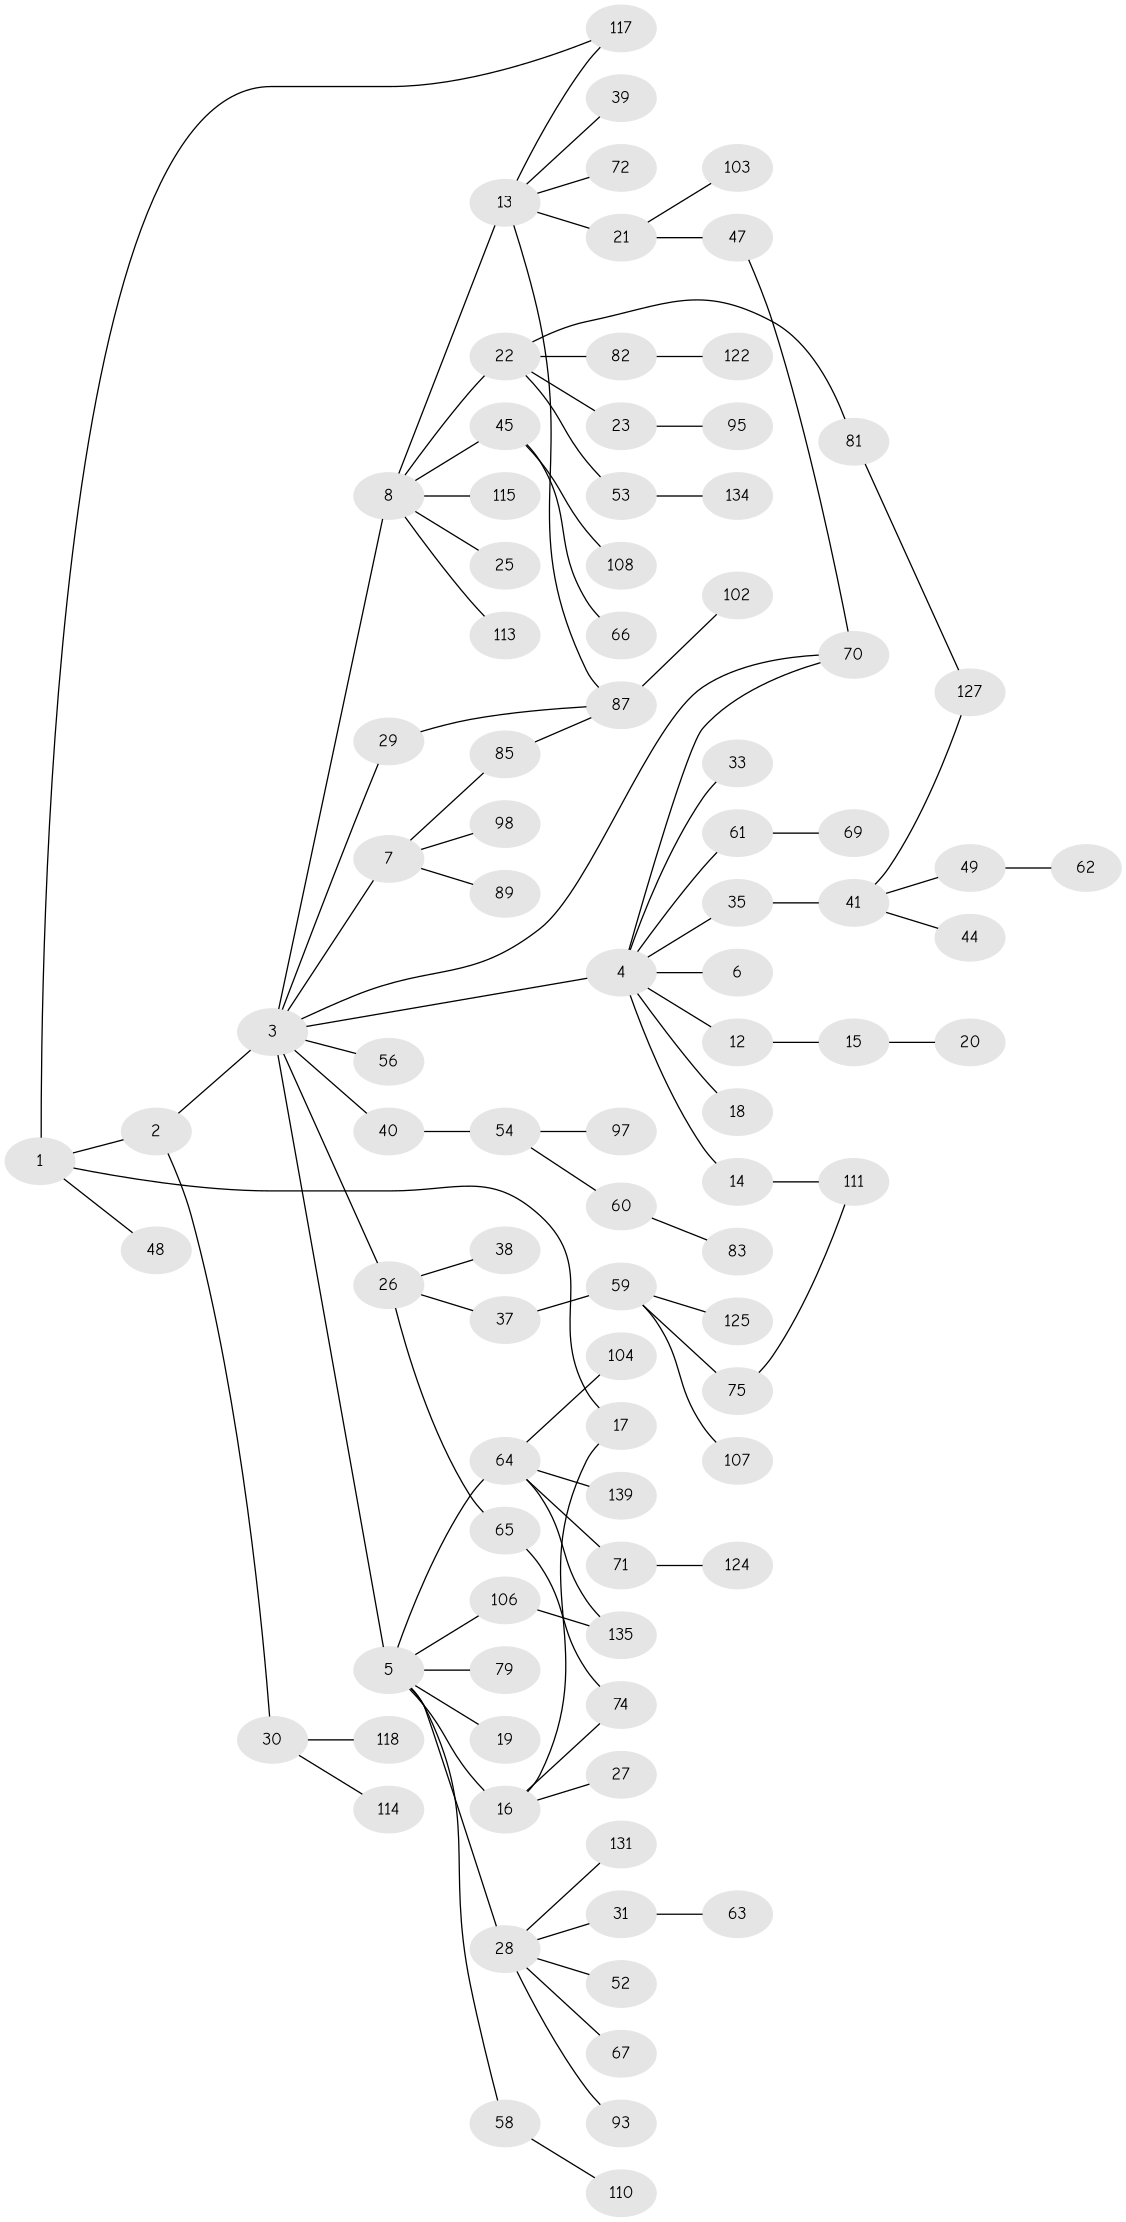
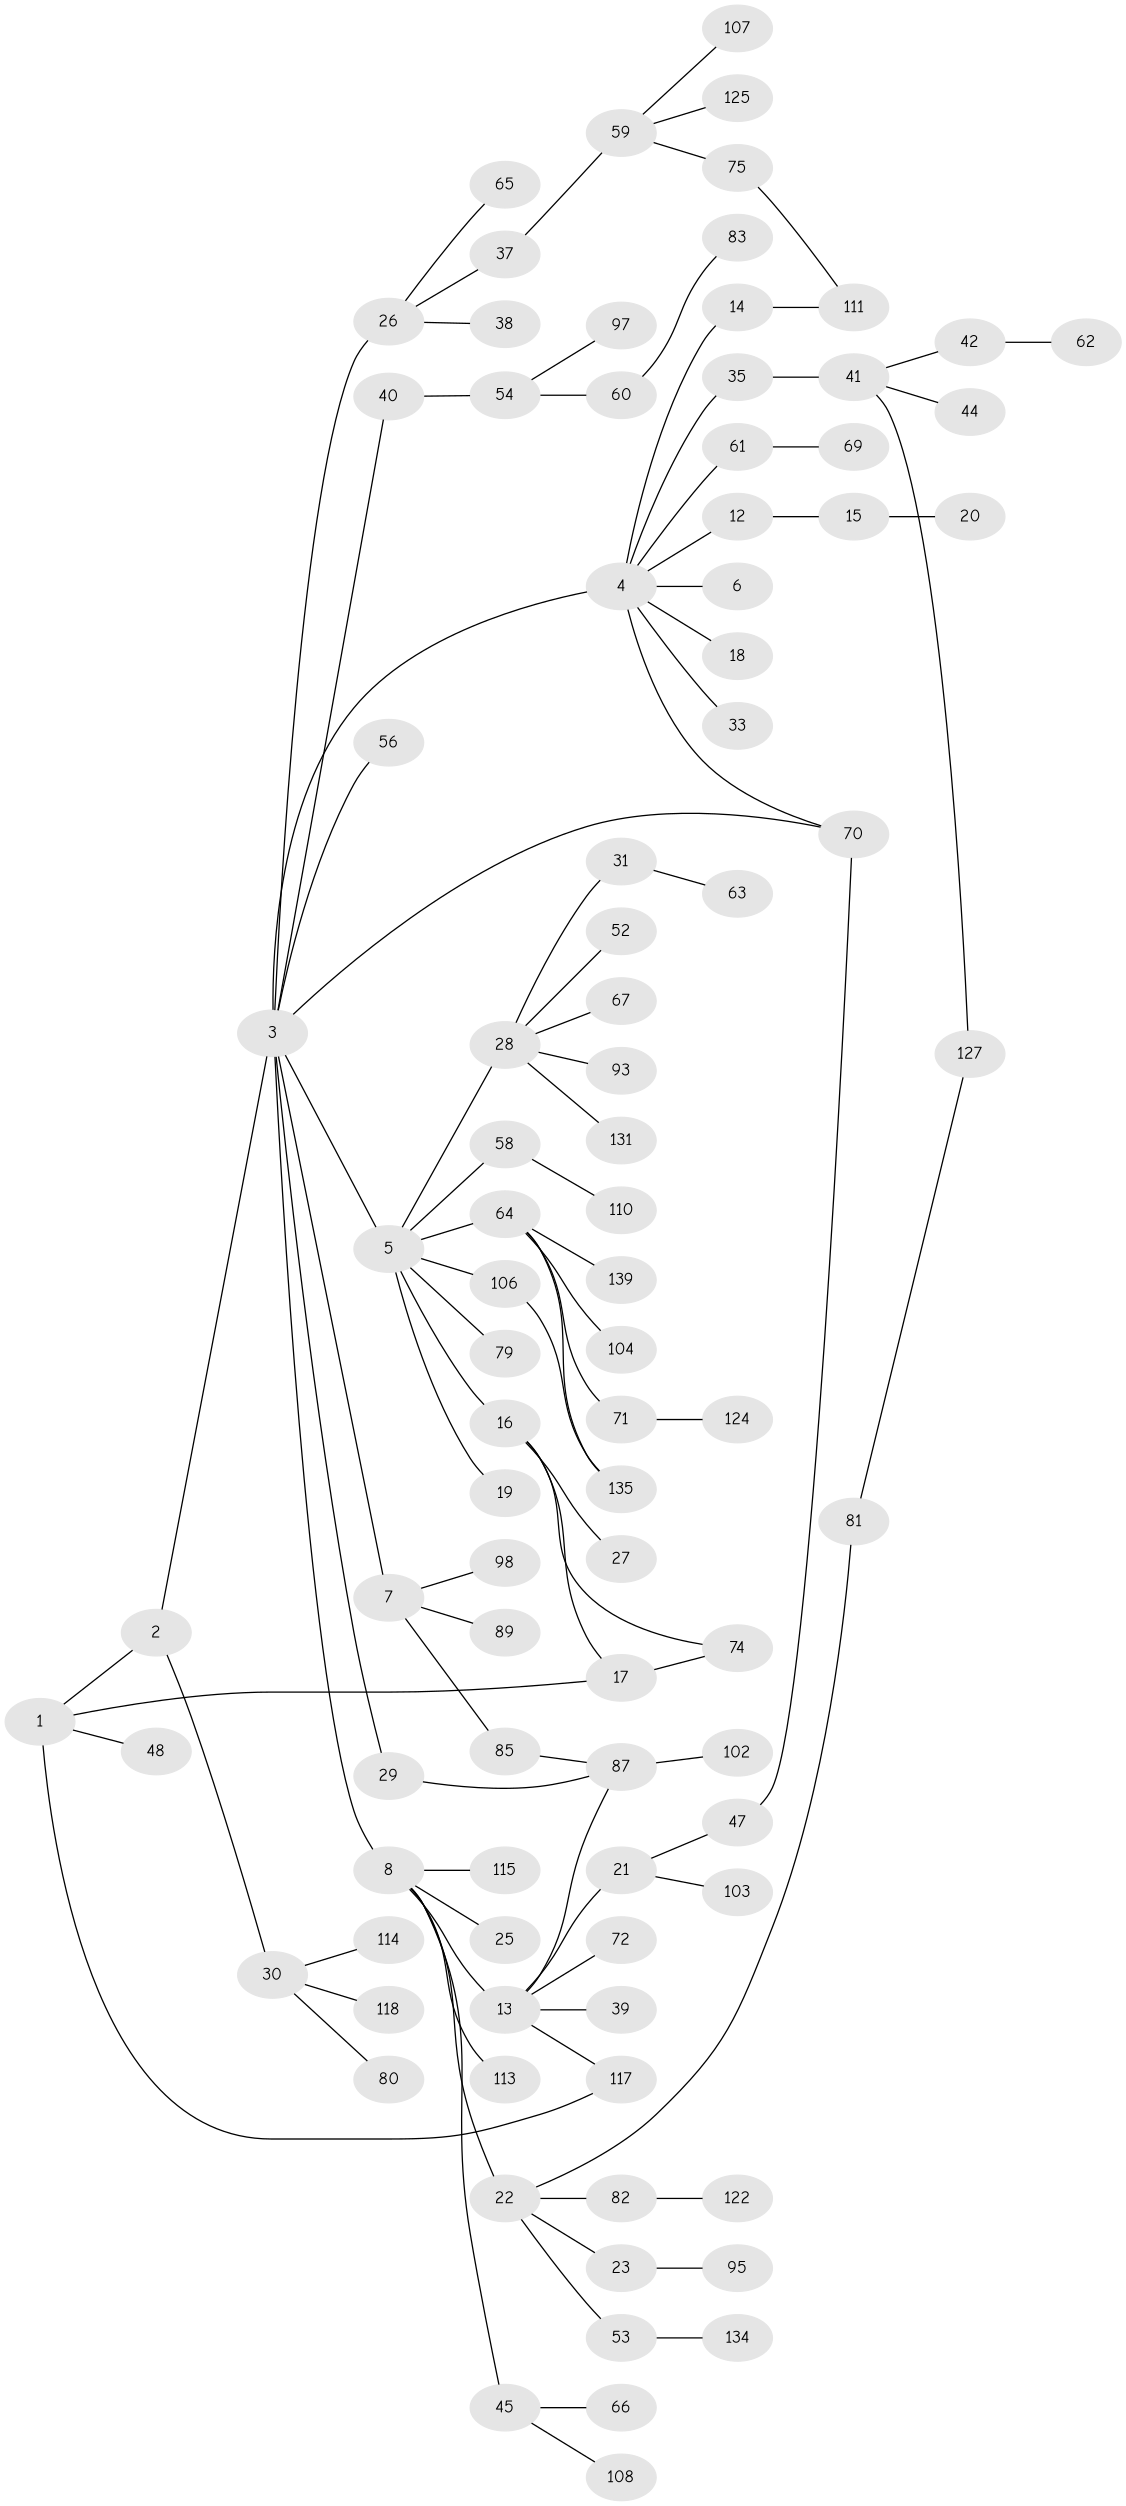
(970, 868) -> (970, 342)
(553, 1588) -> (680, 1663)
none -> (389, 2080)
